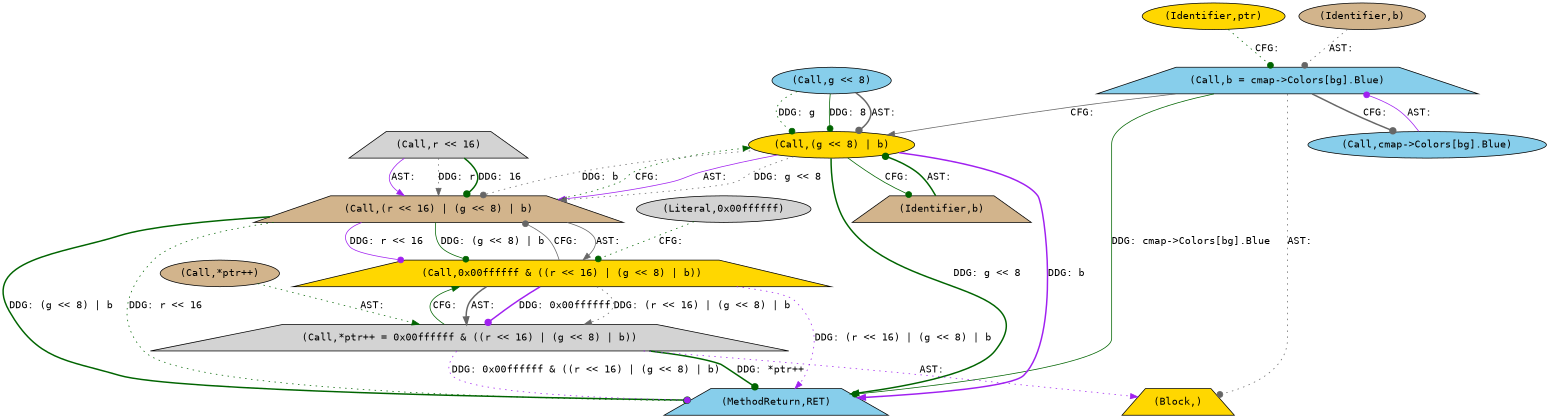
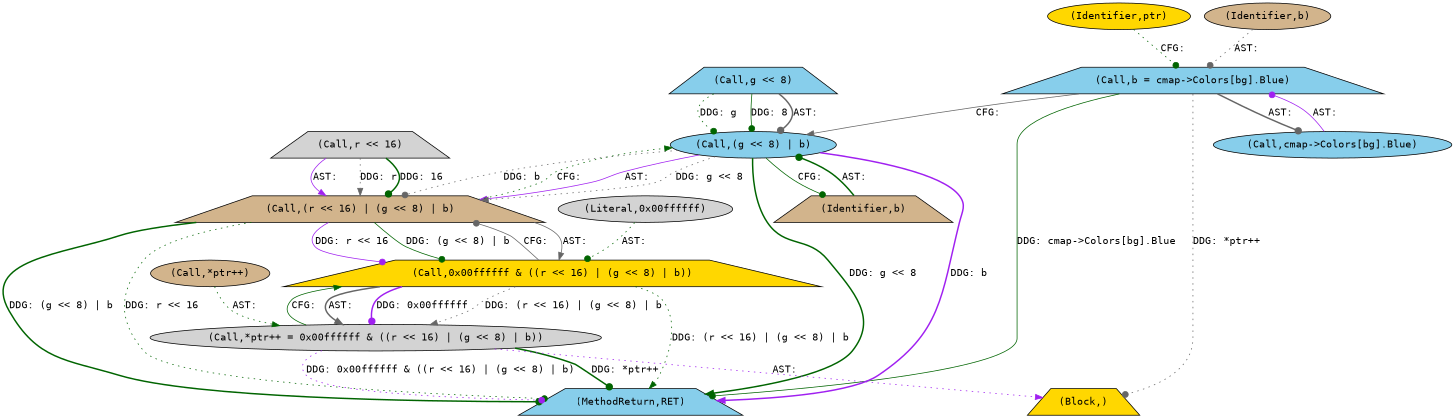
(832, 81) -> (753, 81)
(1378, 113) -> (1284, 113)
(832, 145) -> (753, 145)
(674, 241) -> (637, 241)
(1303, 241) -> (1227, 241)
(805, 312) -> (671, 327)
(470, 338) -> (376, 338)
